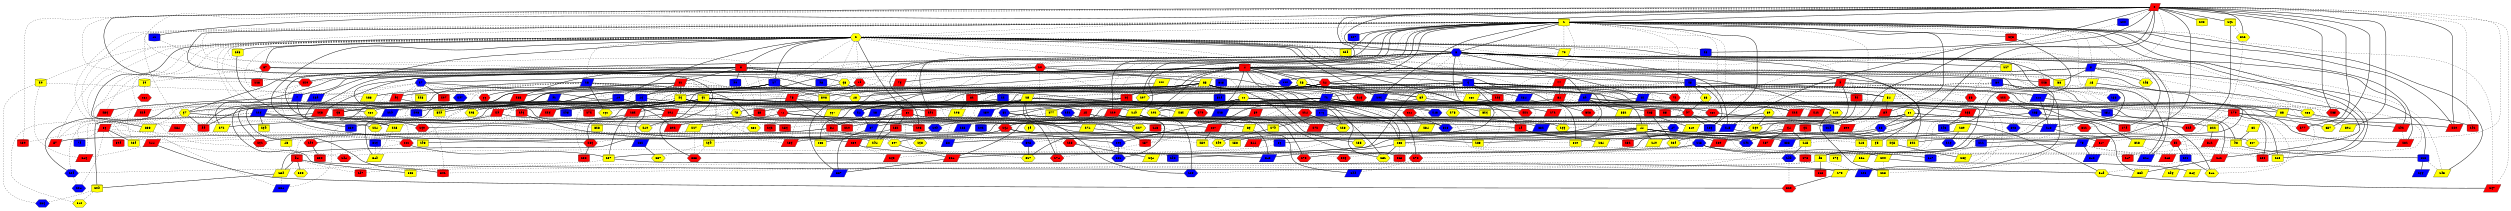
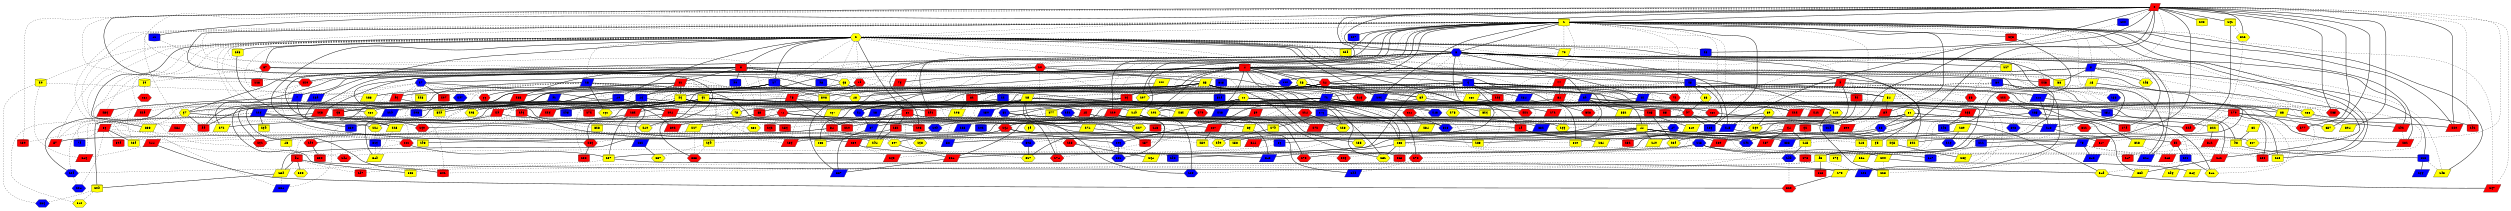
(833, 113) -> (833, 113)
